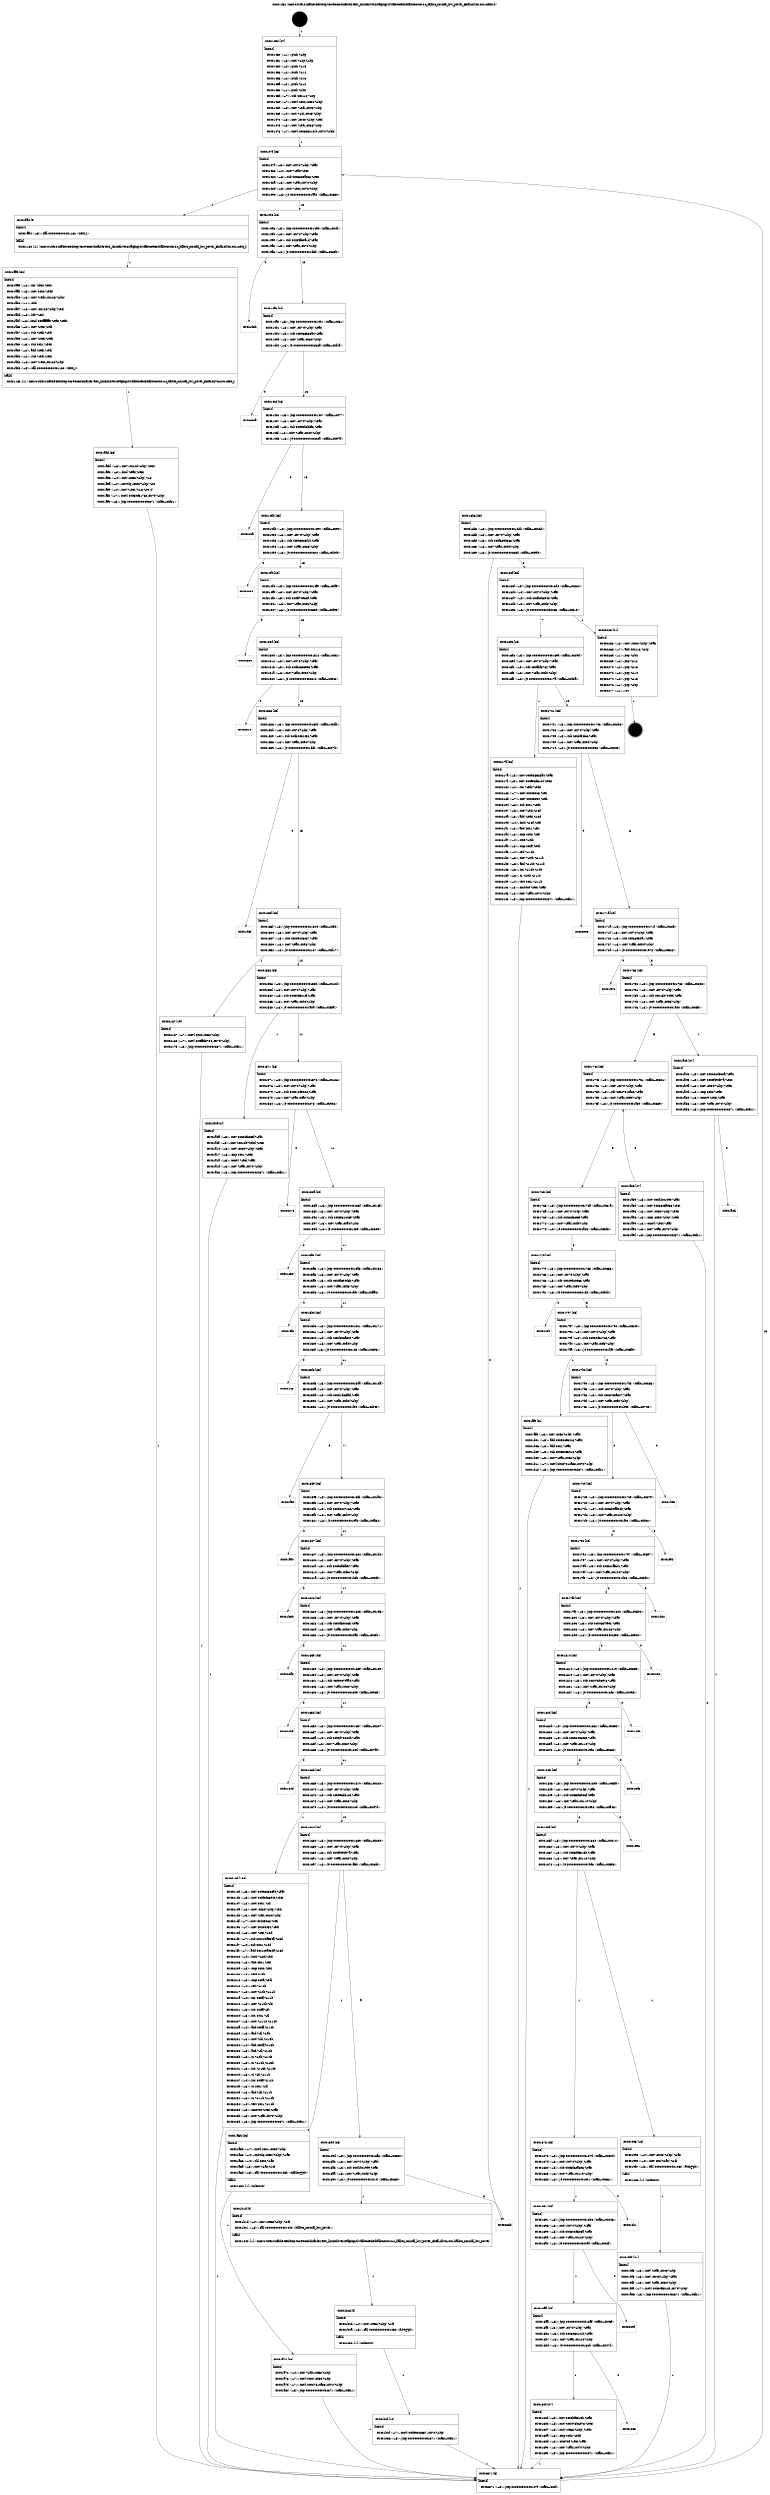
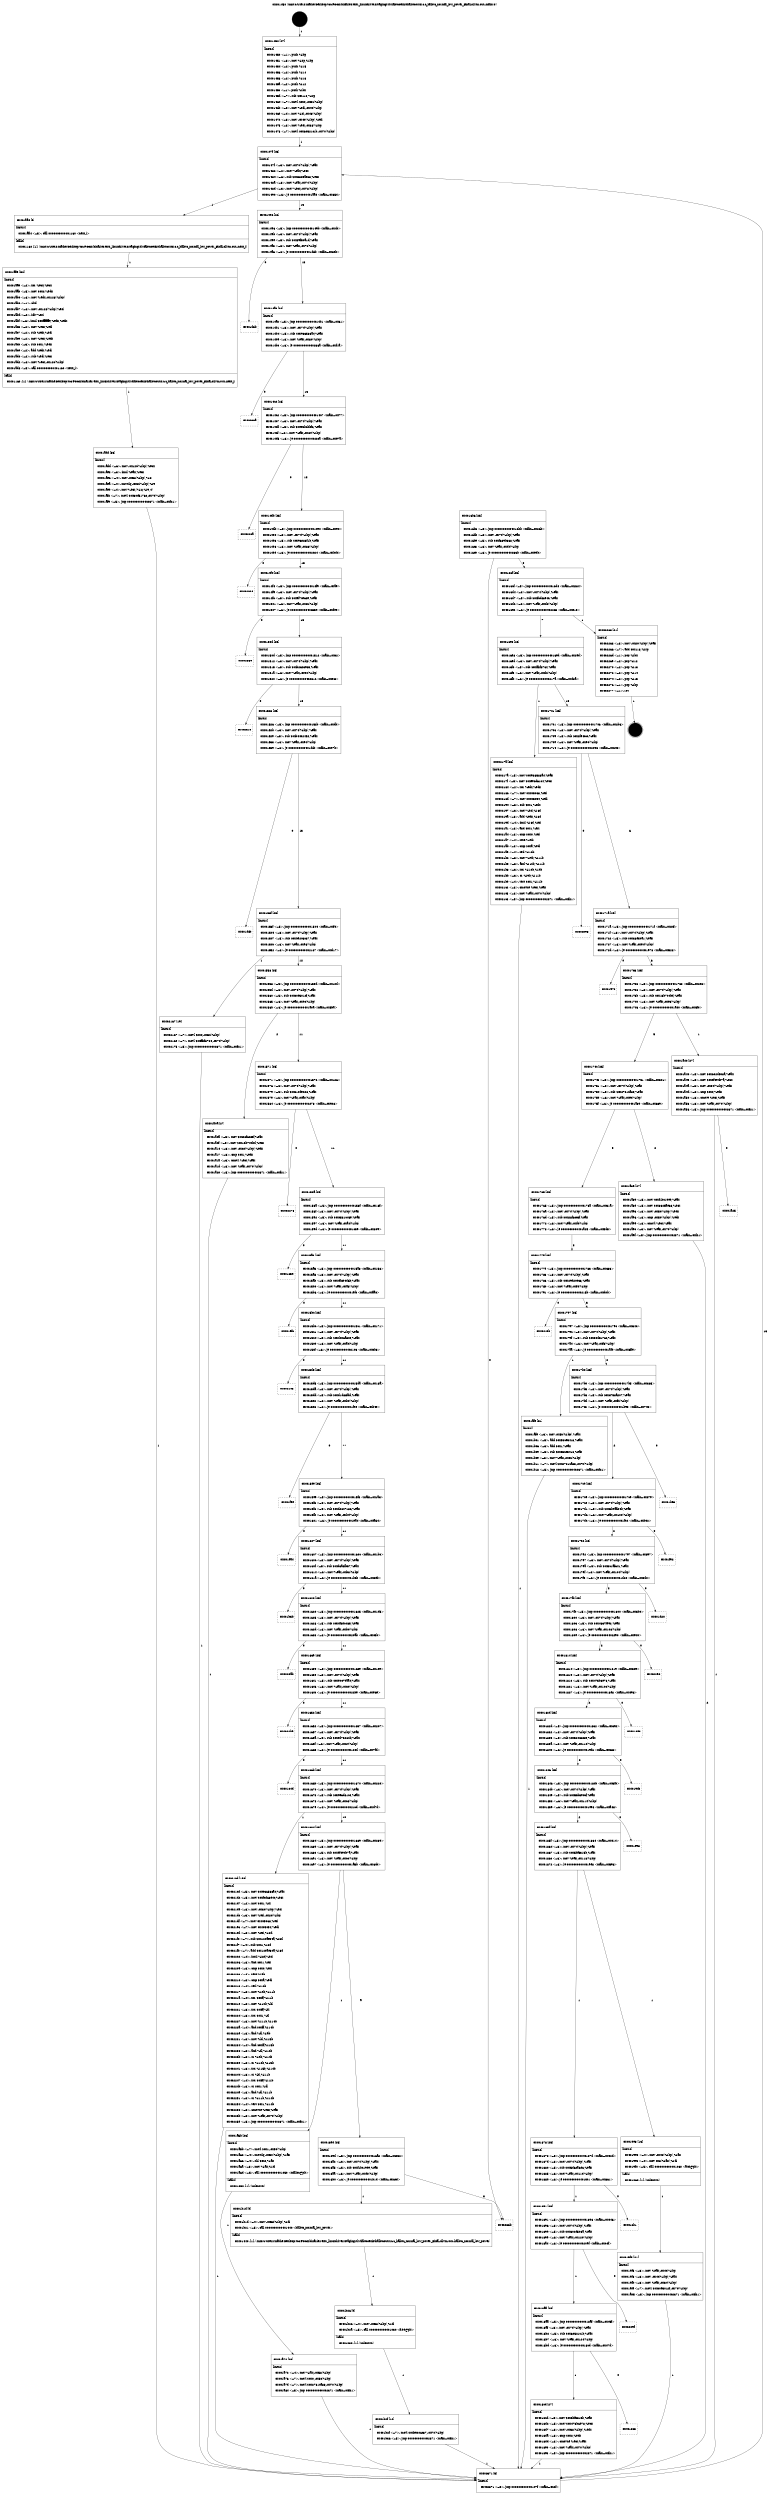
(277, 1034) -> (277, 1034)
(626, 1147) -> (645, 1144)
